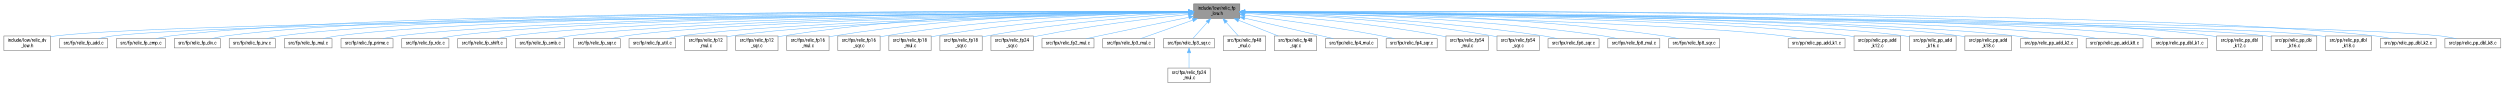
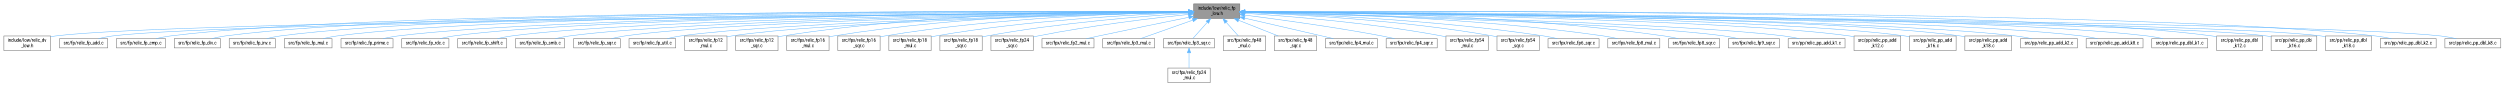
none -> (1754, 43)
